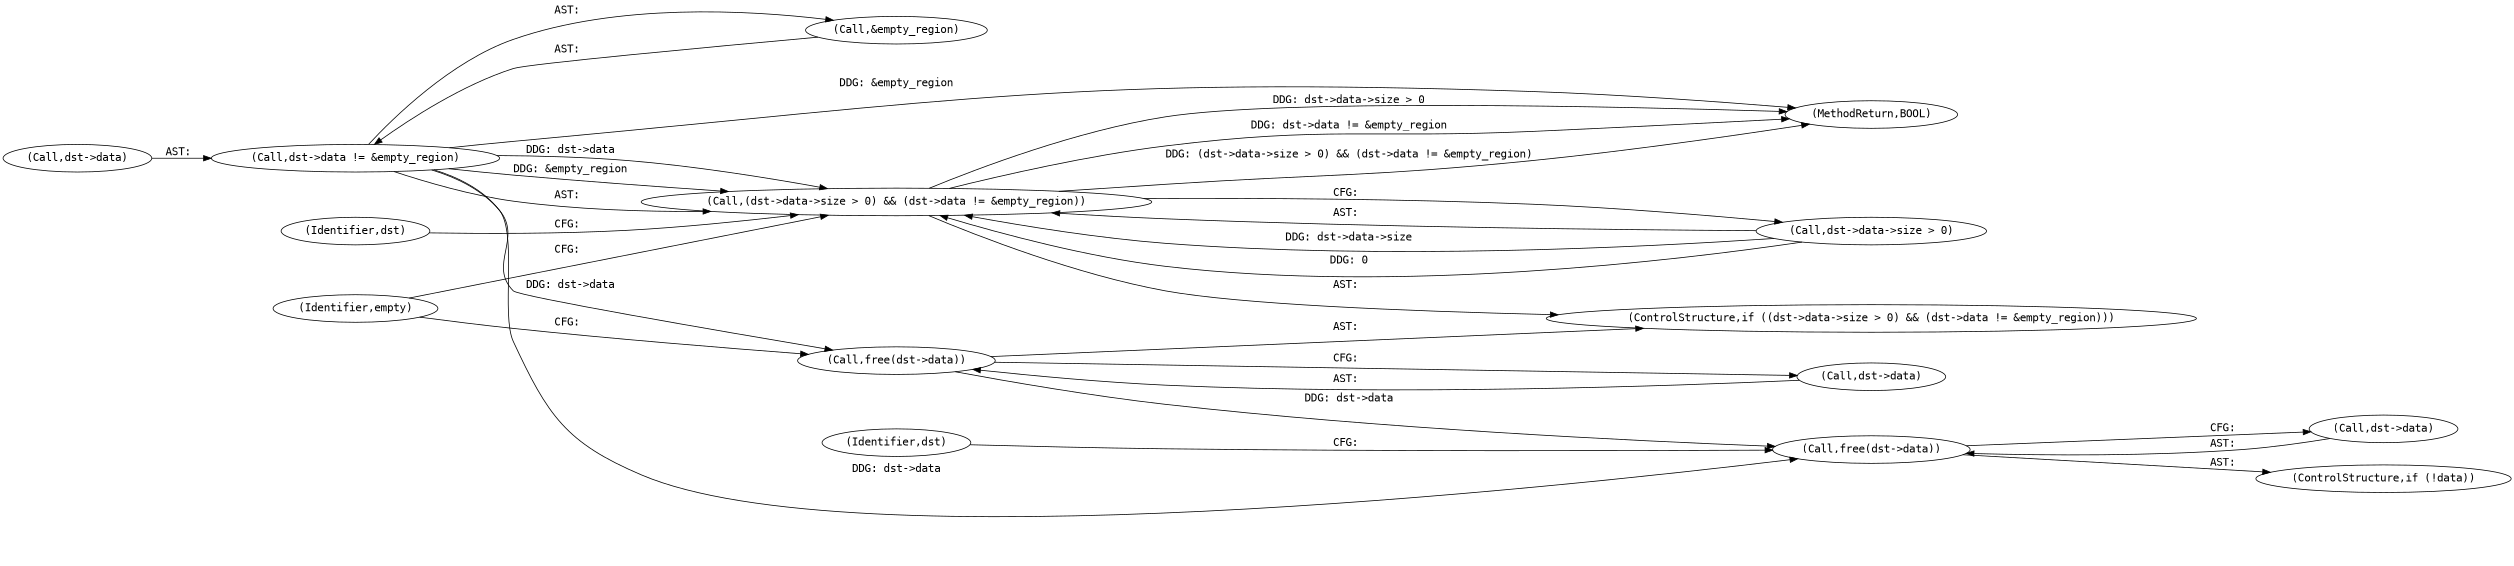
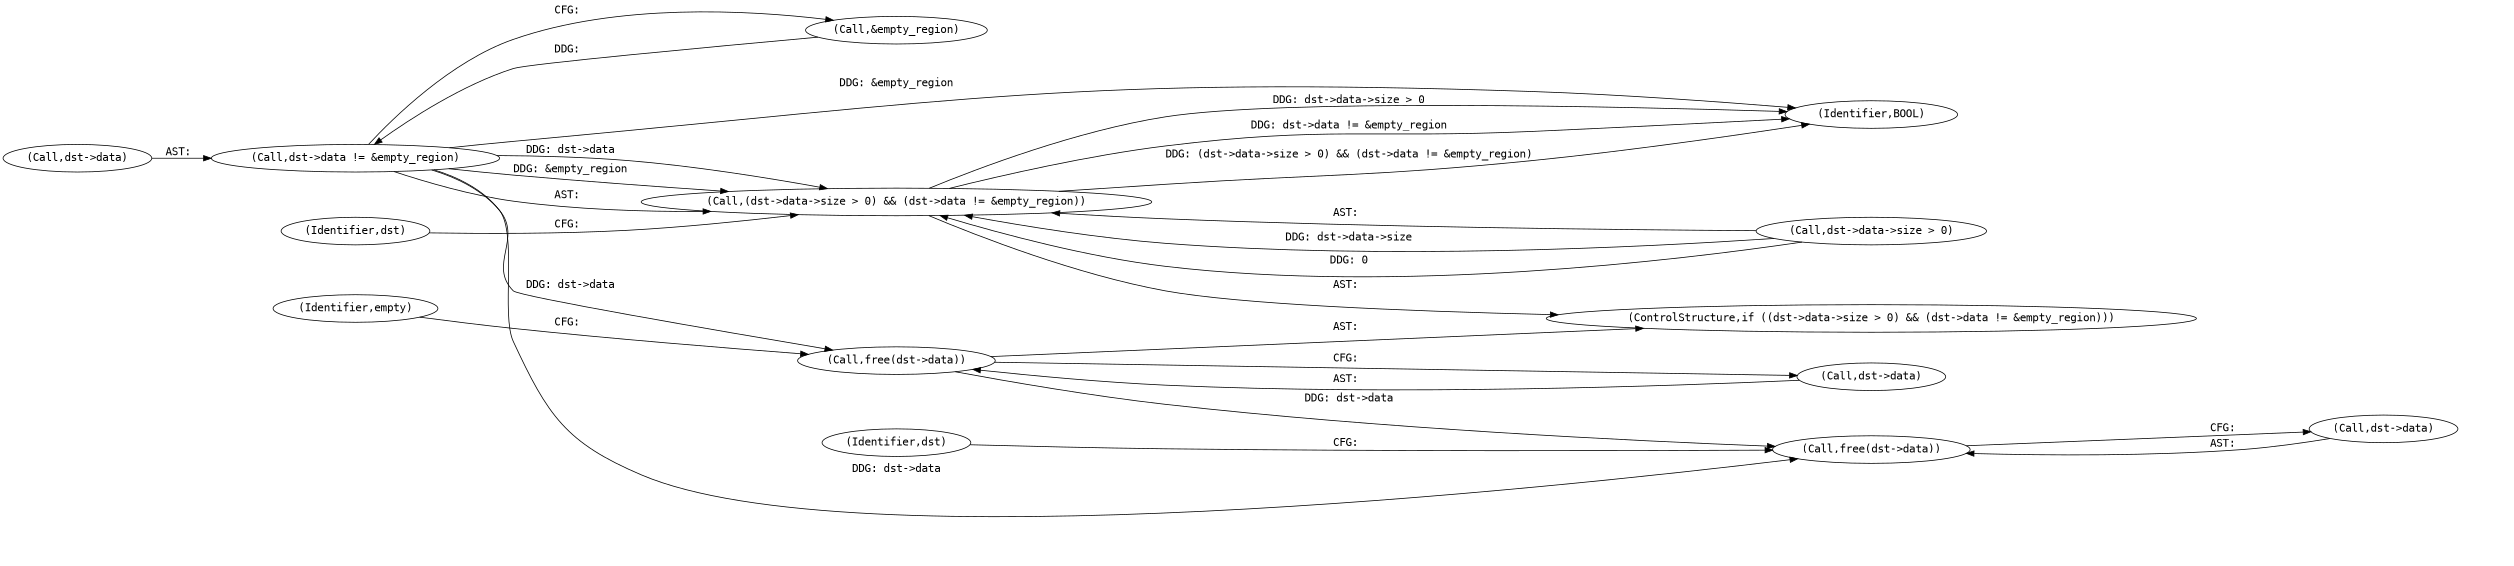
(570, 11) -> (570, 11)
(570, 50) -> (570, 50)
(1871, 115) -> (1871, 115)
(1460, 202) -> none
(615, 257) -> none
(2384, 479) -> none
